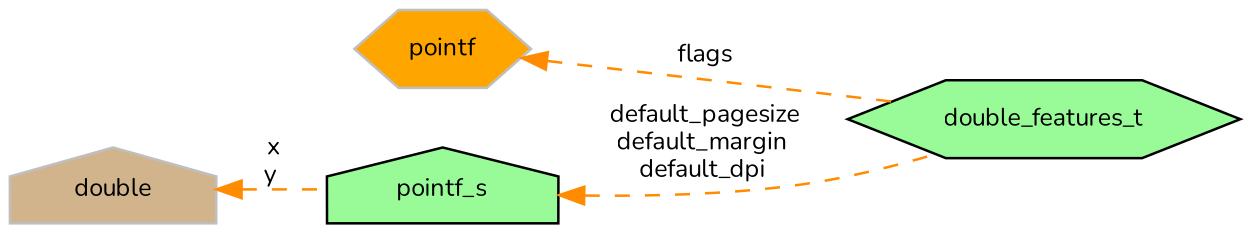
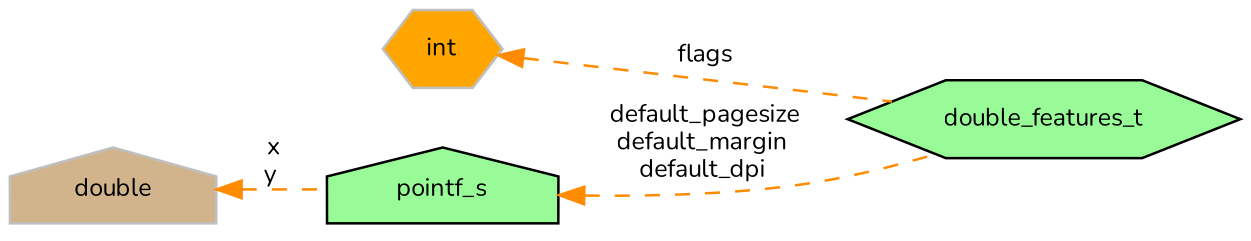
(443, 49) -> (443, 49)
